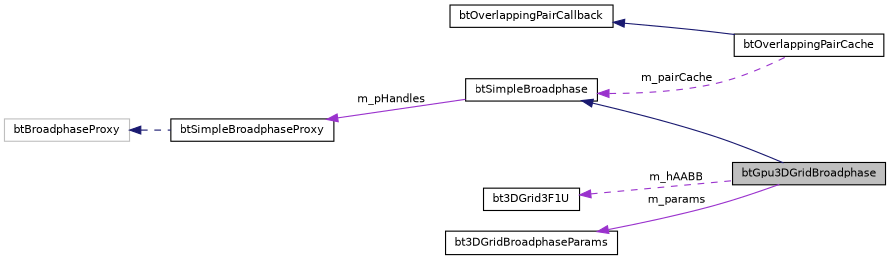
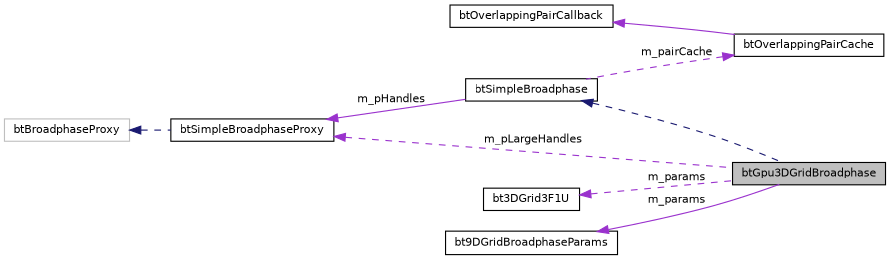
(680, 28) -> (680, 28)
(701, 86) -> (654, 67)
(689, 129) -> (689, 129)
none -> (539, 153)
(675, 178) -> (675, 178)
(532, 243) -> (532, 243)
